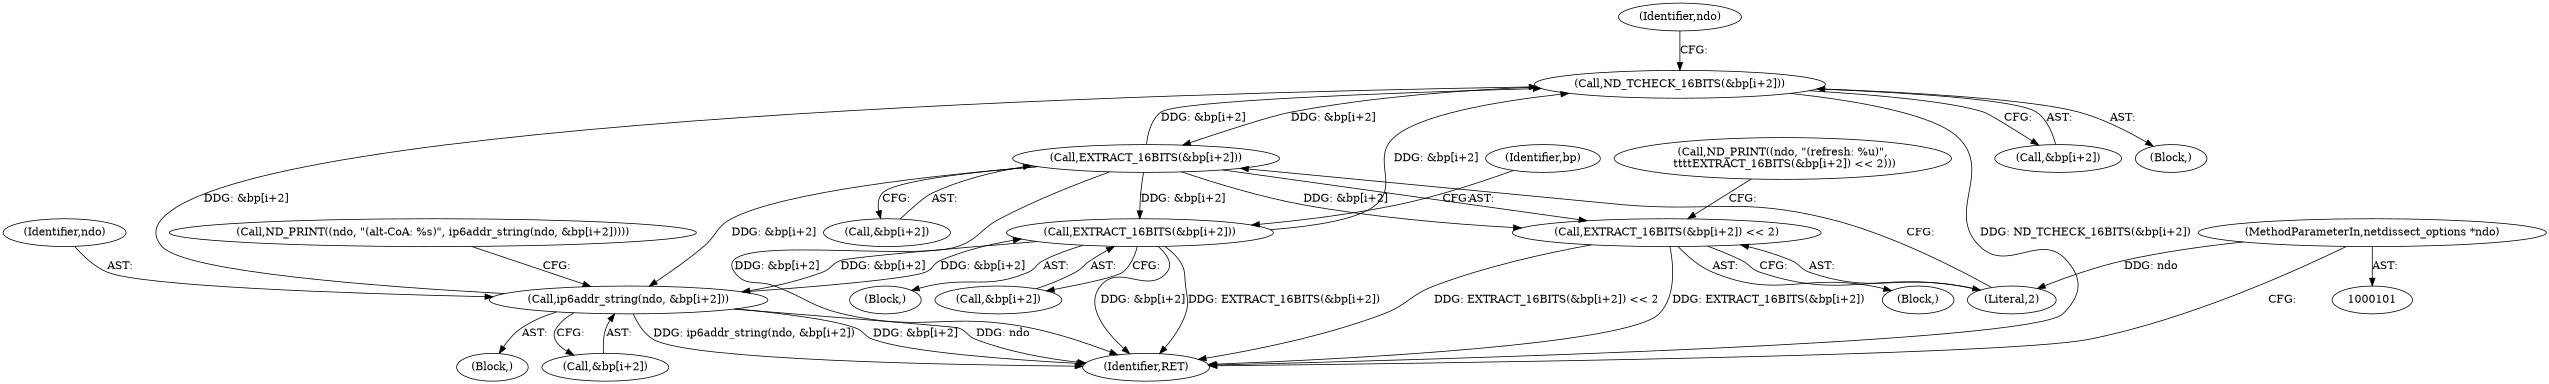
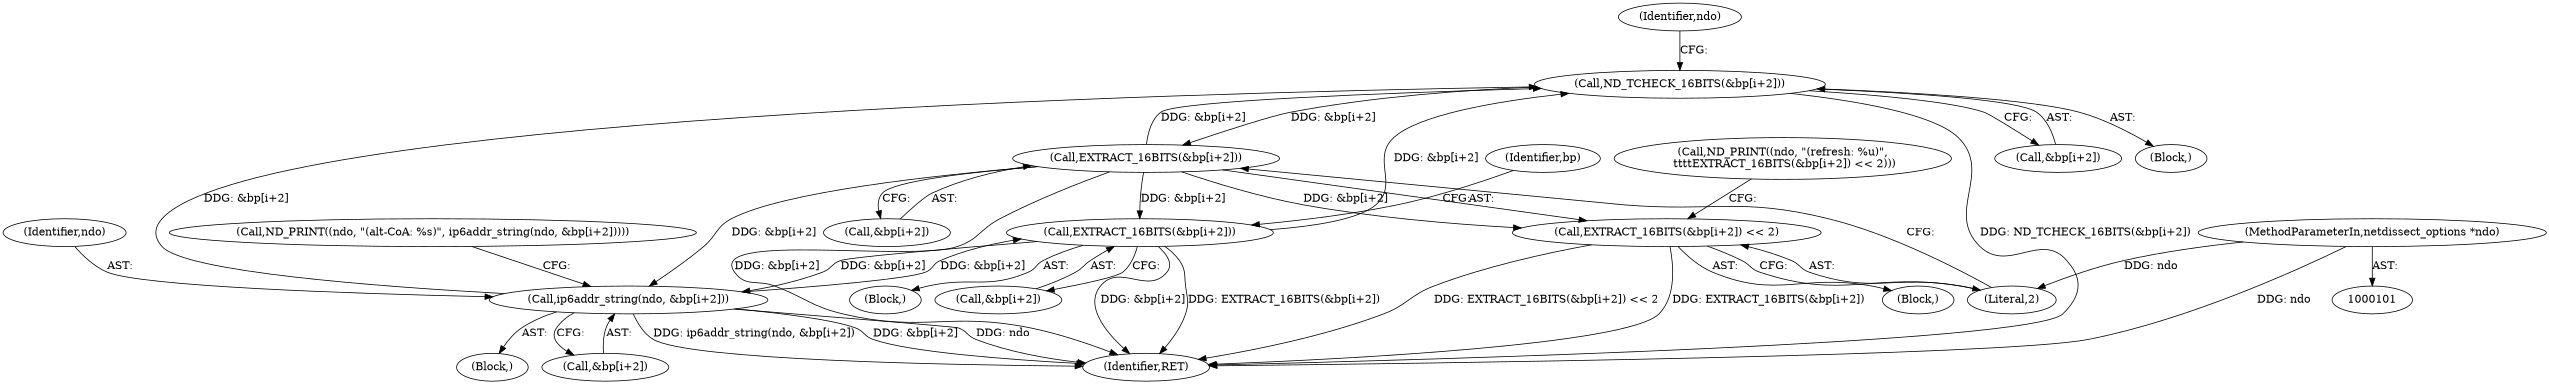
(2284, 300) -> (2284, 300)
